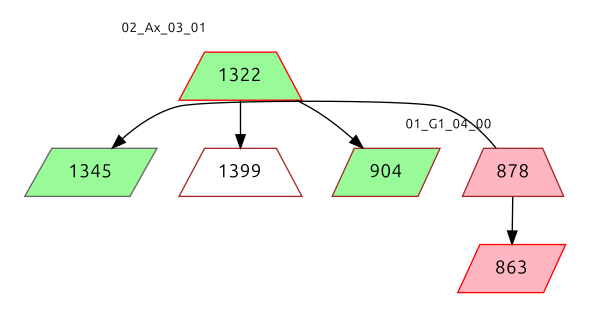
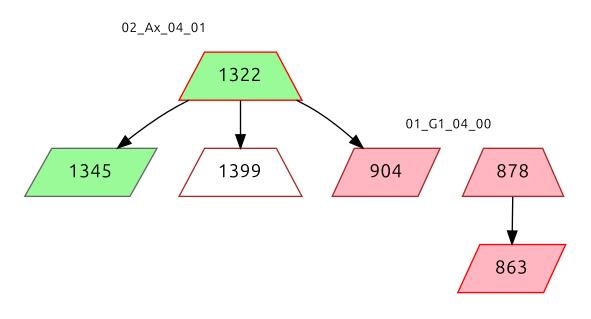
(164, 29) -> (164, 29)
(322, 101) -> (157, 118)
(386, 172) -> (386, 172)
